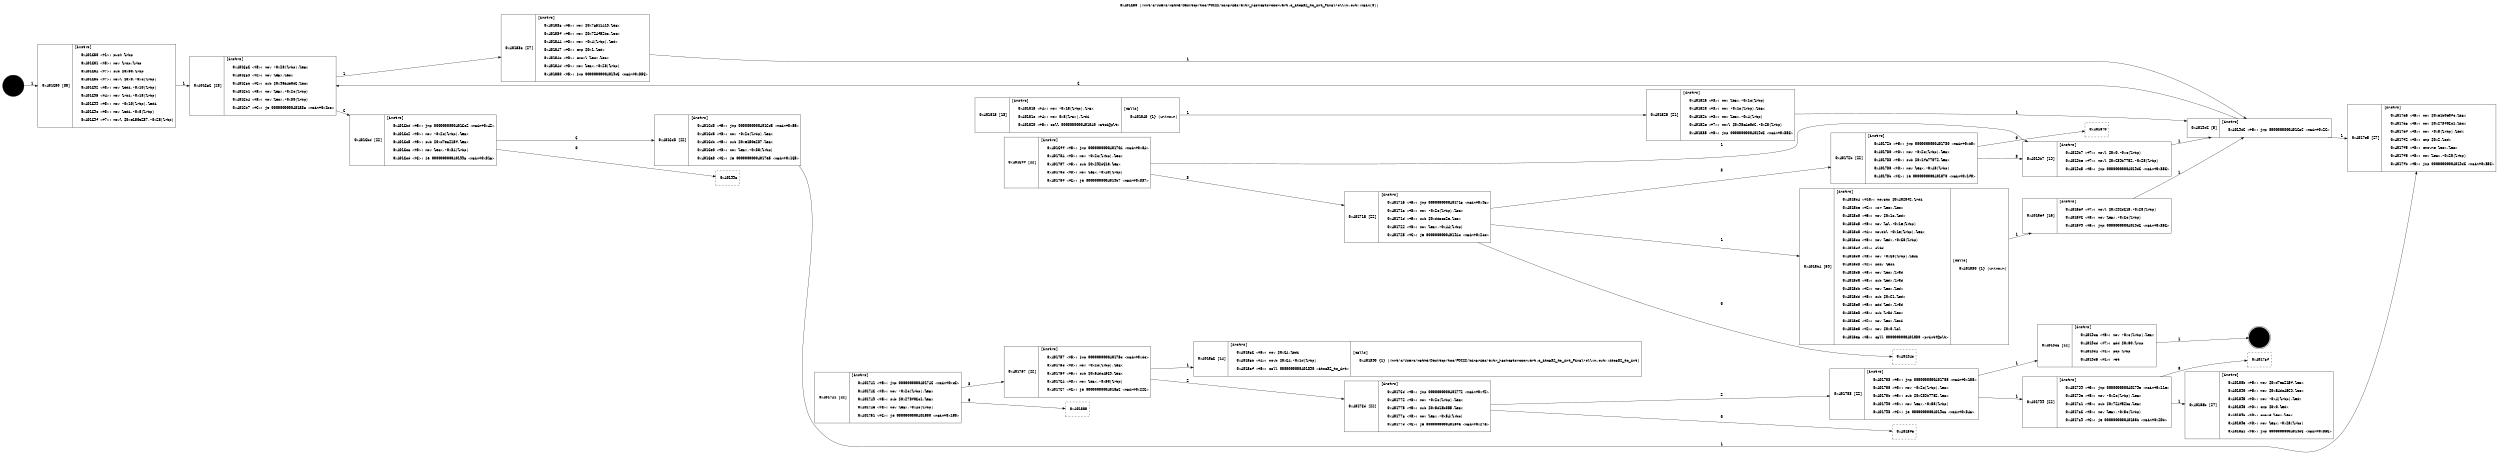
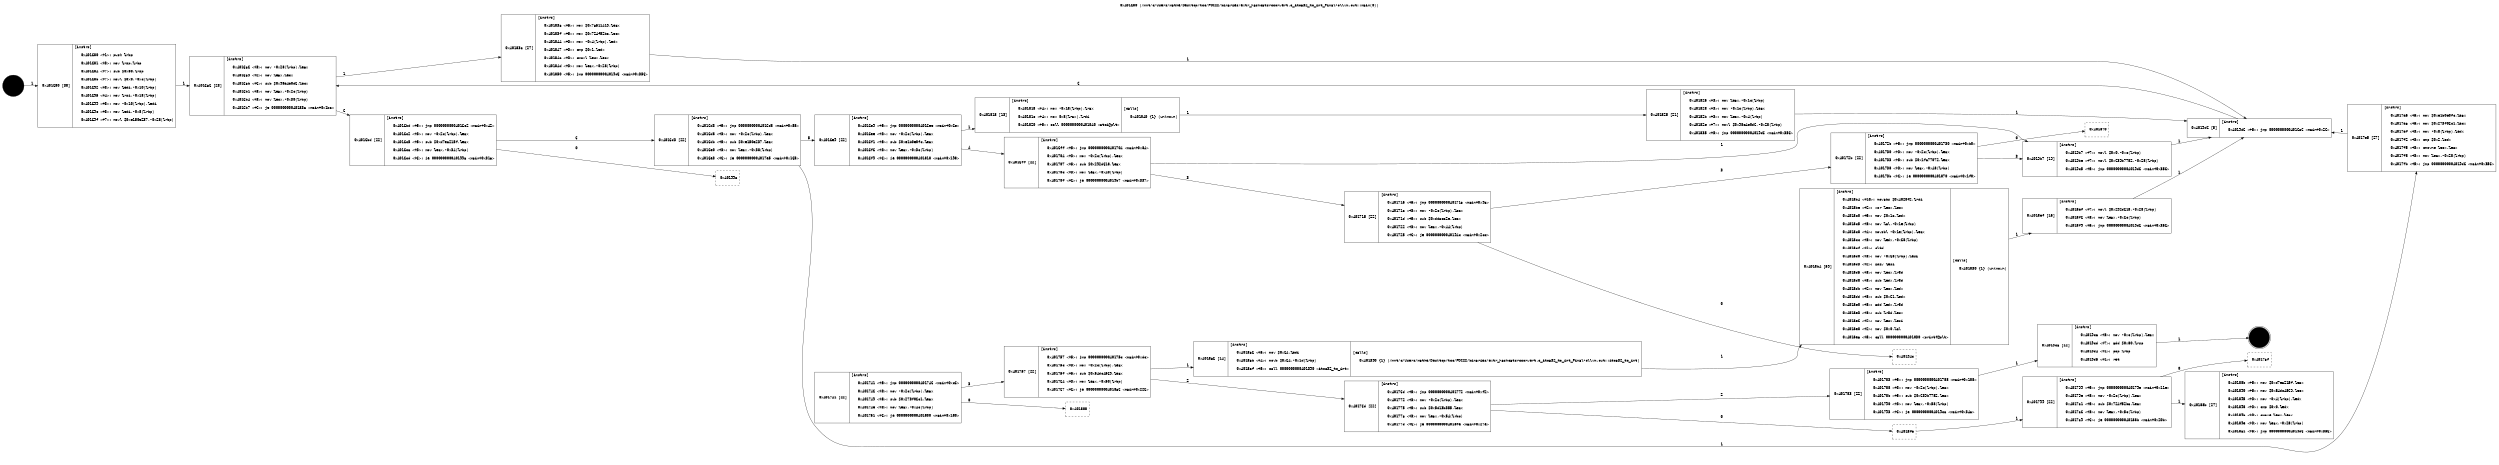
(2336, 138) -> (2341, 133)
none -> (888, 140)
(1644, 240) -> (1726, 368)
(1999, 398) -> (1968, 427)
